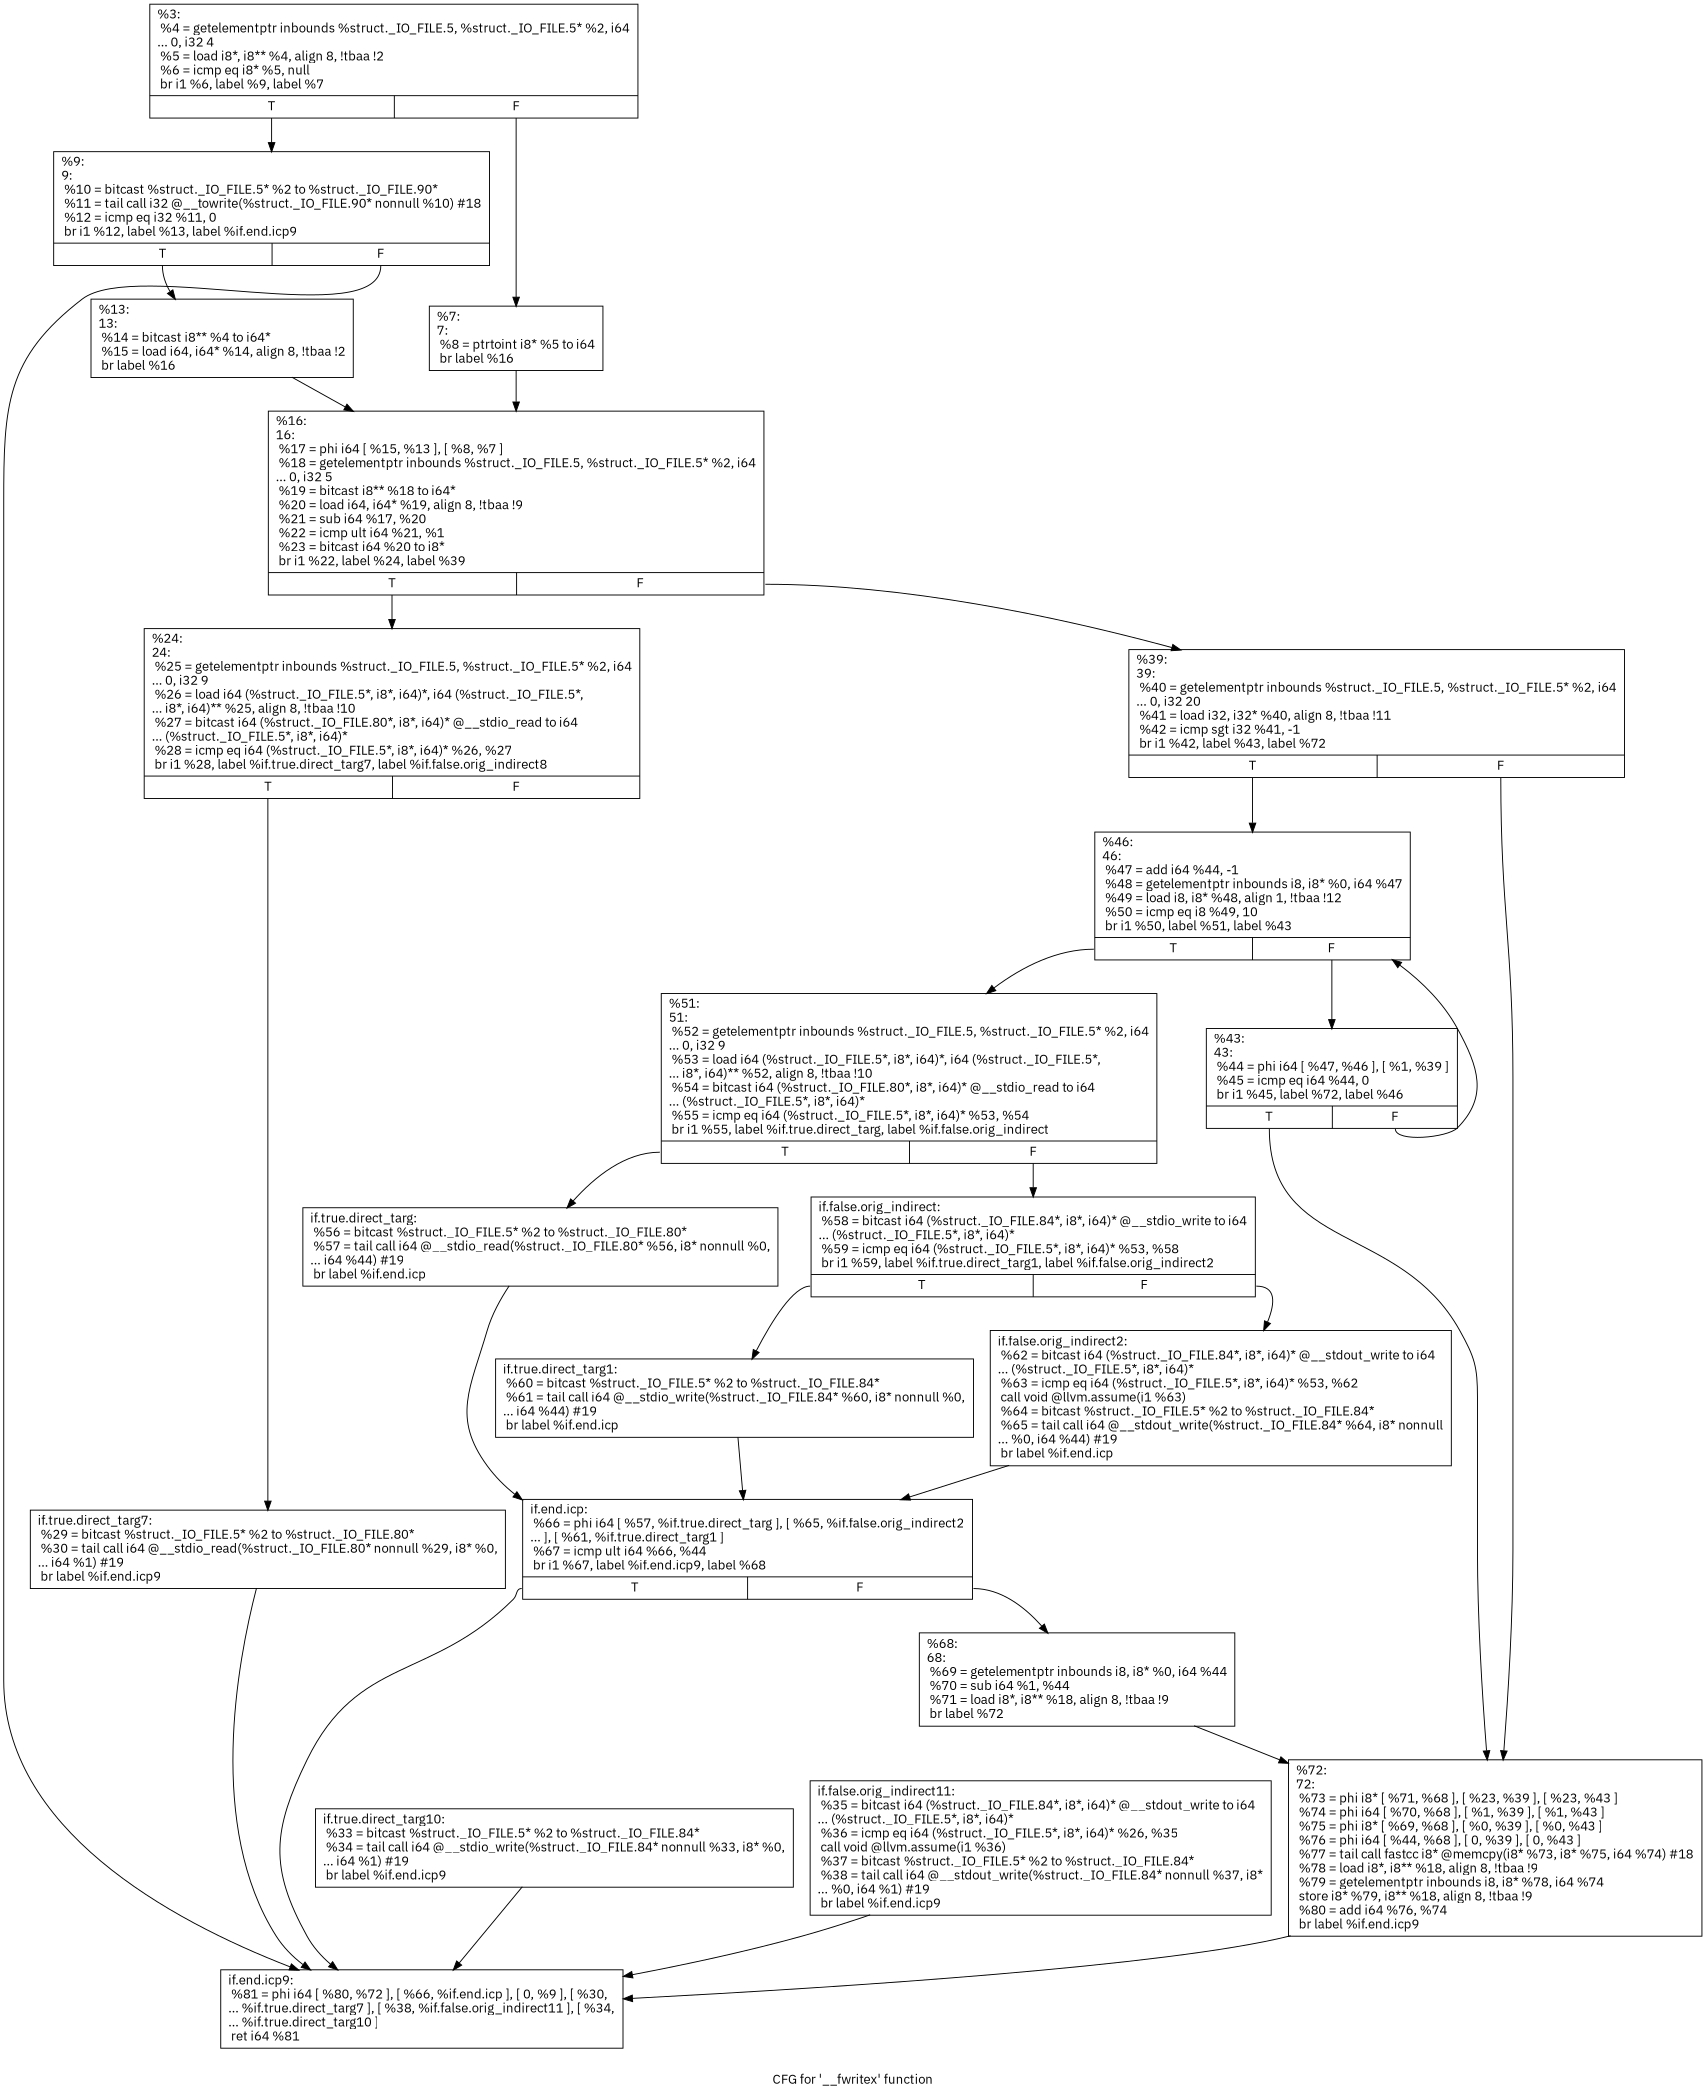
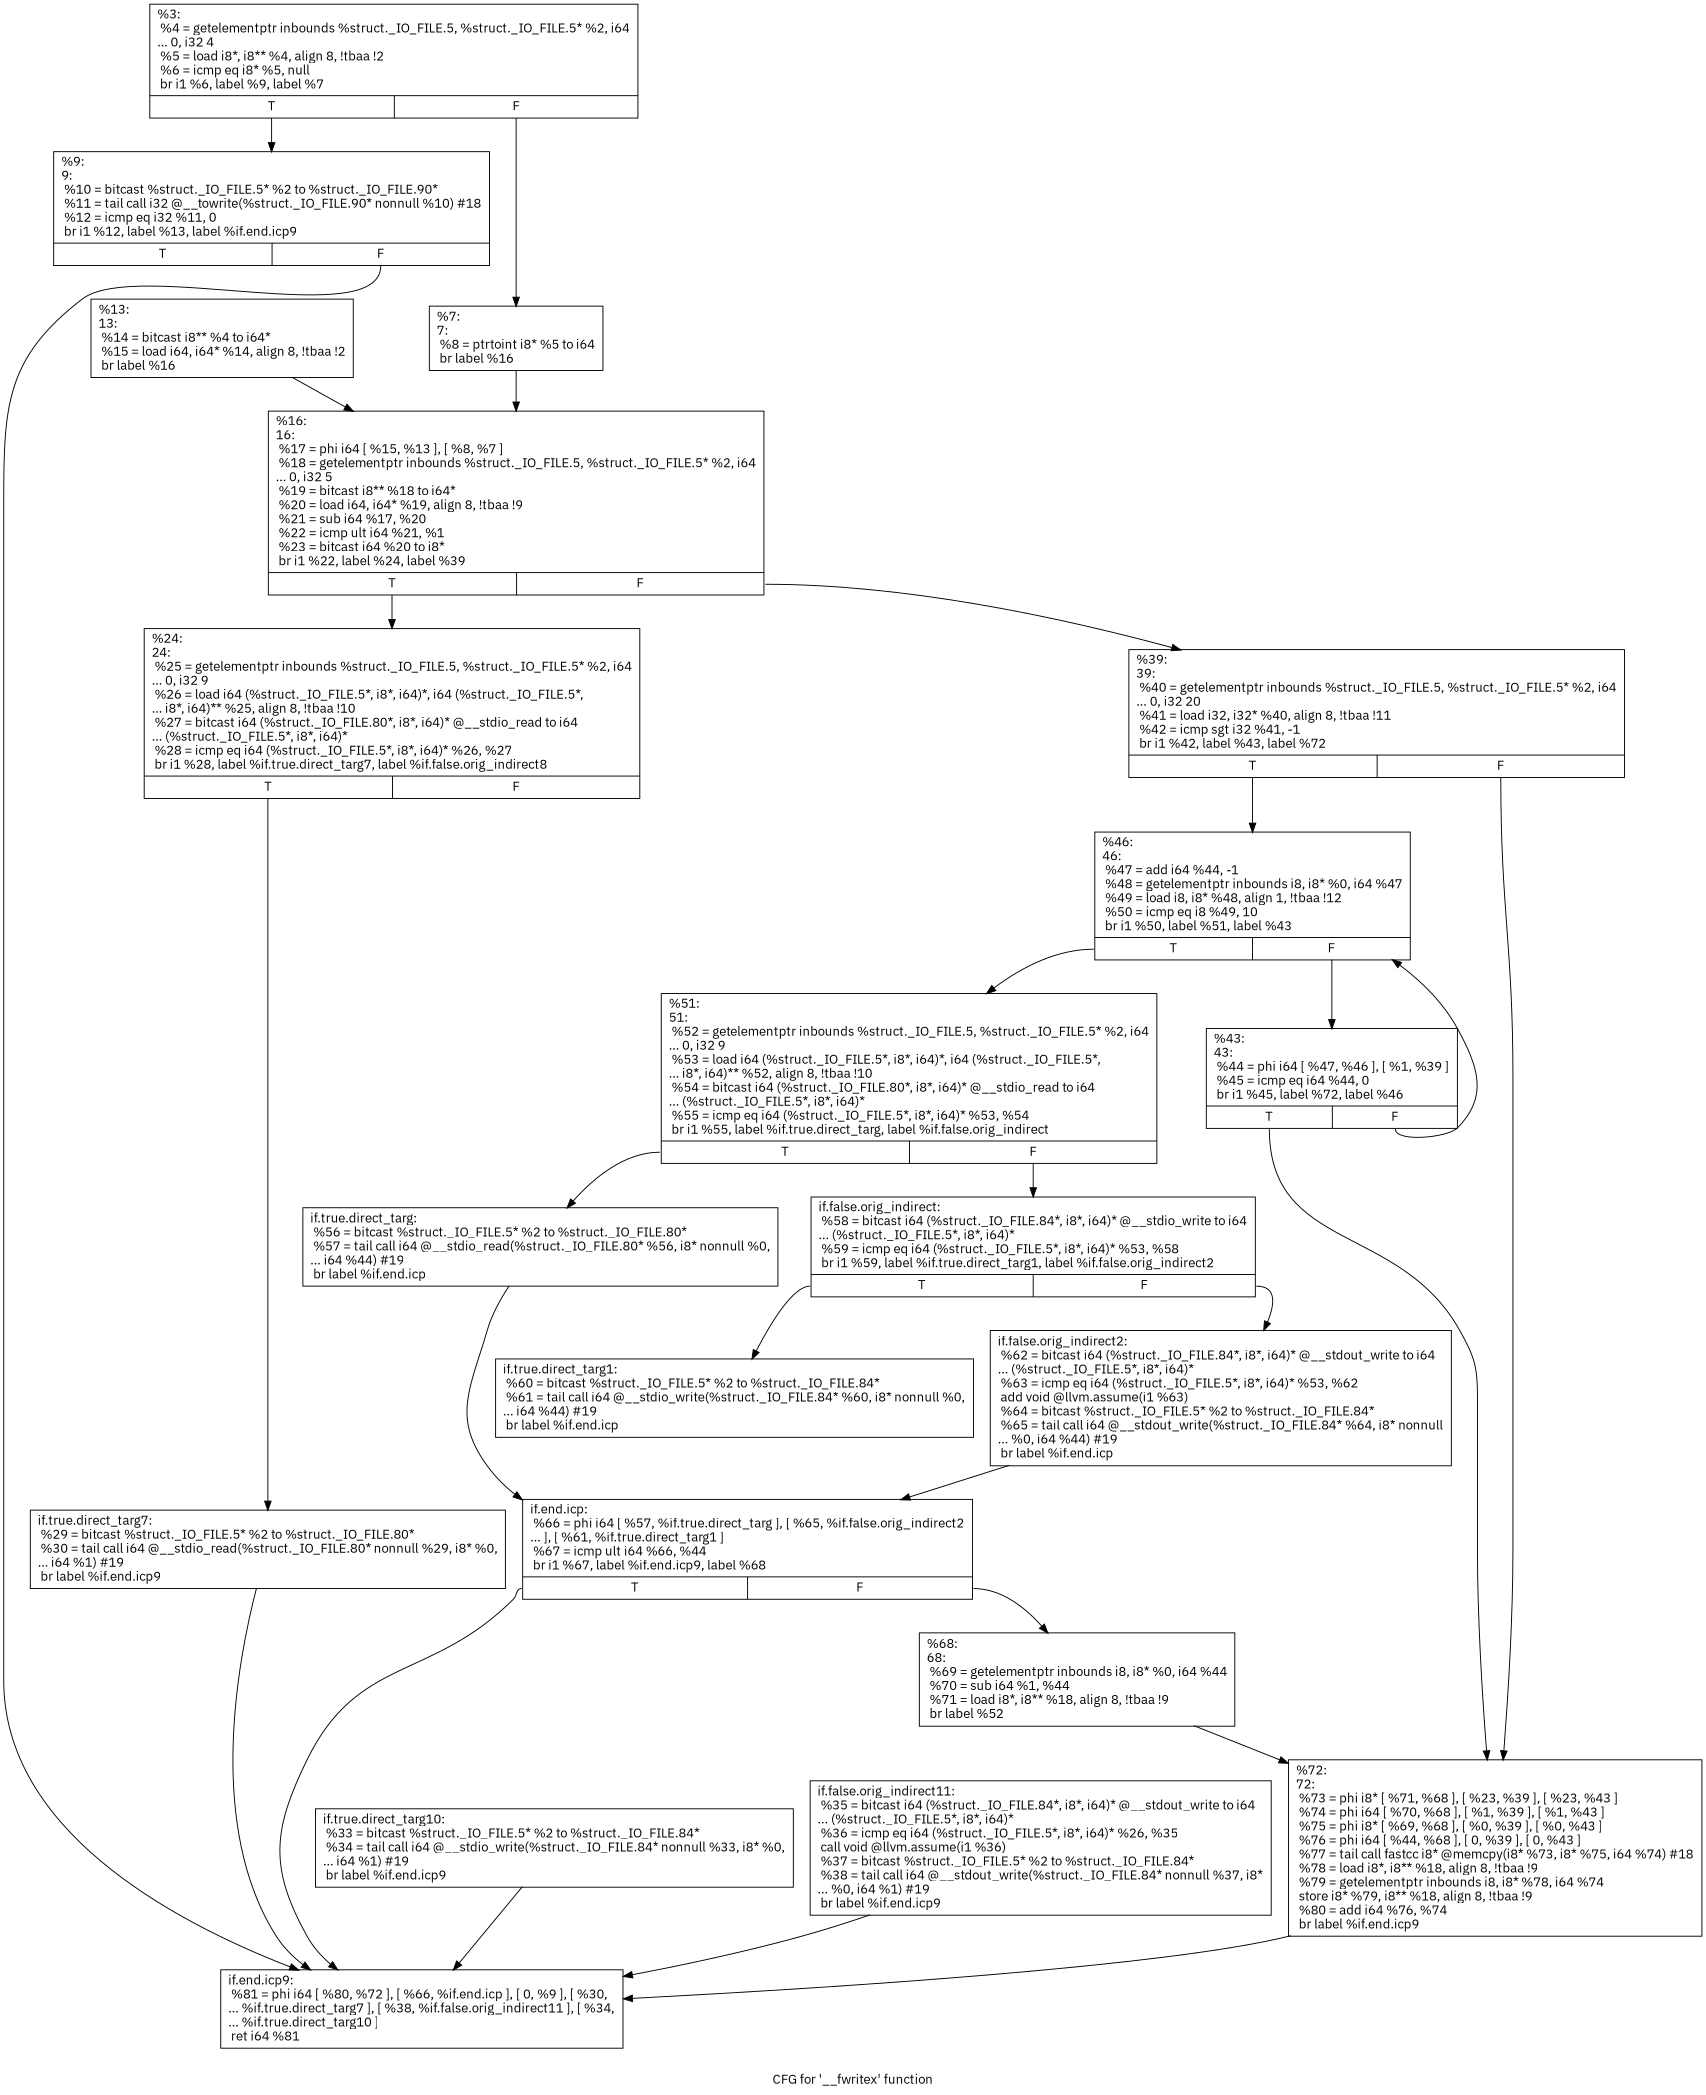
(164, 279) -> none
(1092, 1398) -> (1093, 1398)
(740, 1464) -> none
(966, 1714) -> (966, 1714)
